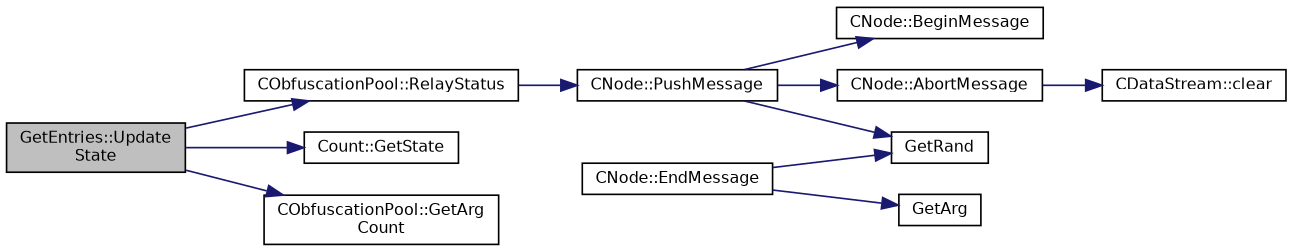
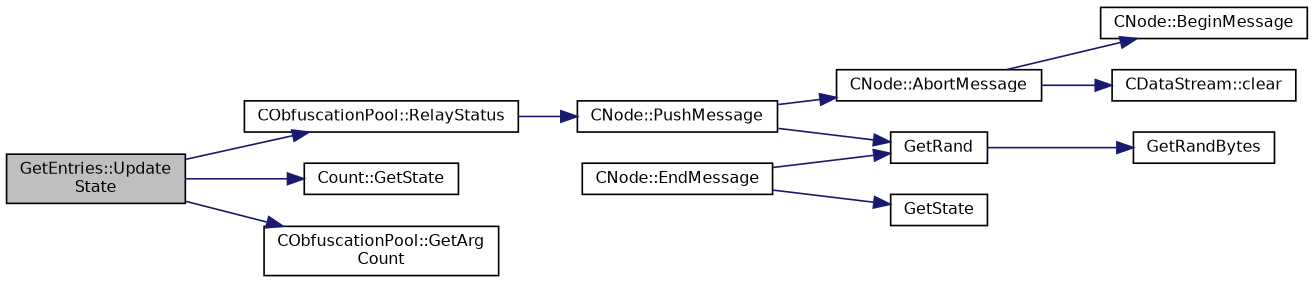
(801, 56) -> (1064, 56)
none -> (1204, 148)
(940, 210) -> (939, 210)
